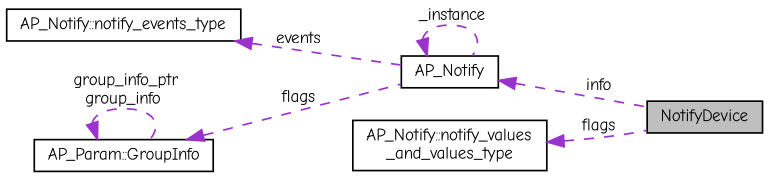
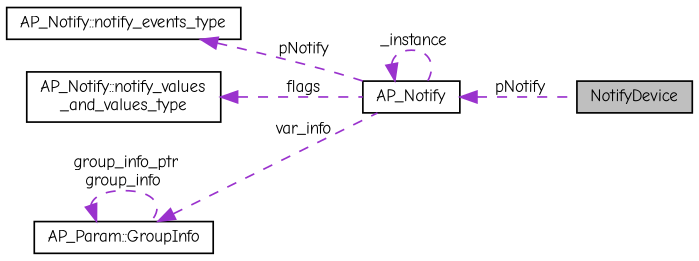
(297, 39) -> (302, 49)
(597, 86) -> (518, 88)
(297, 98) -> (302, 130)
(606, 137) -> (300, 97)
